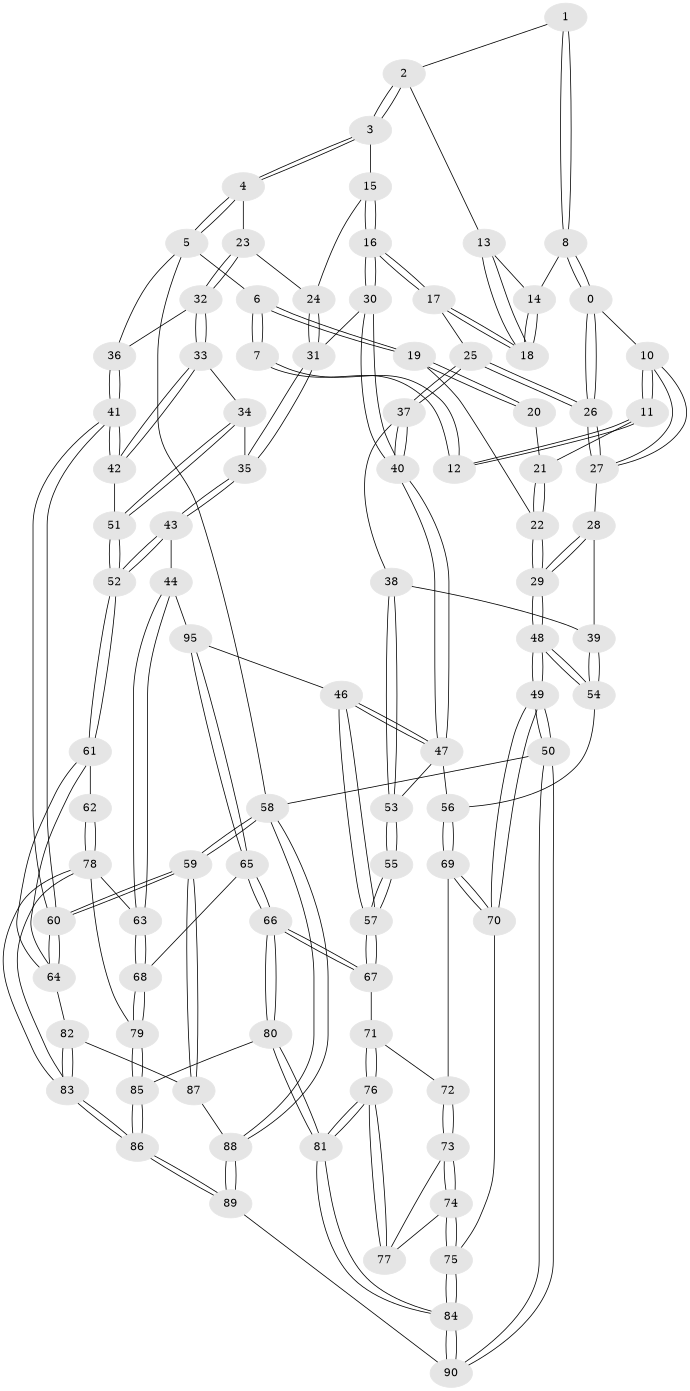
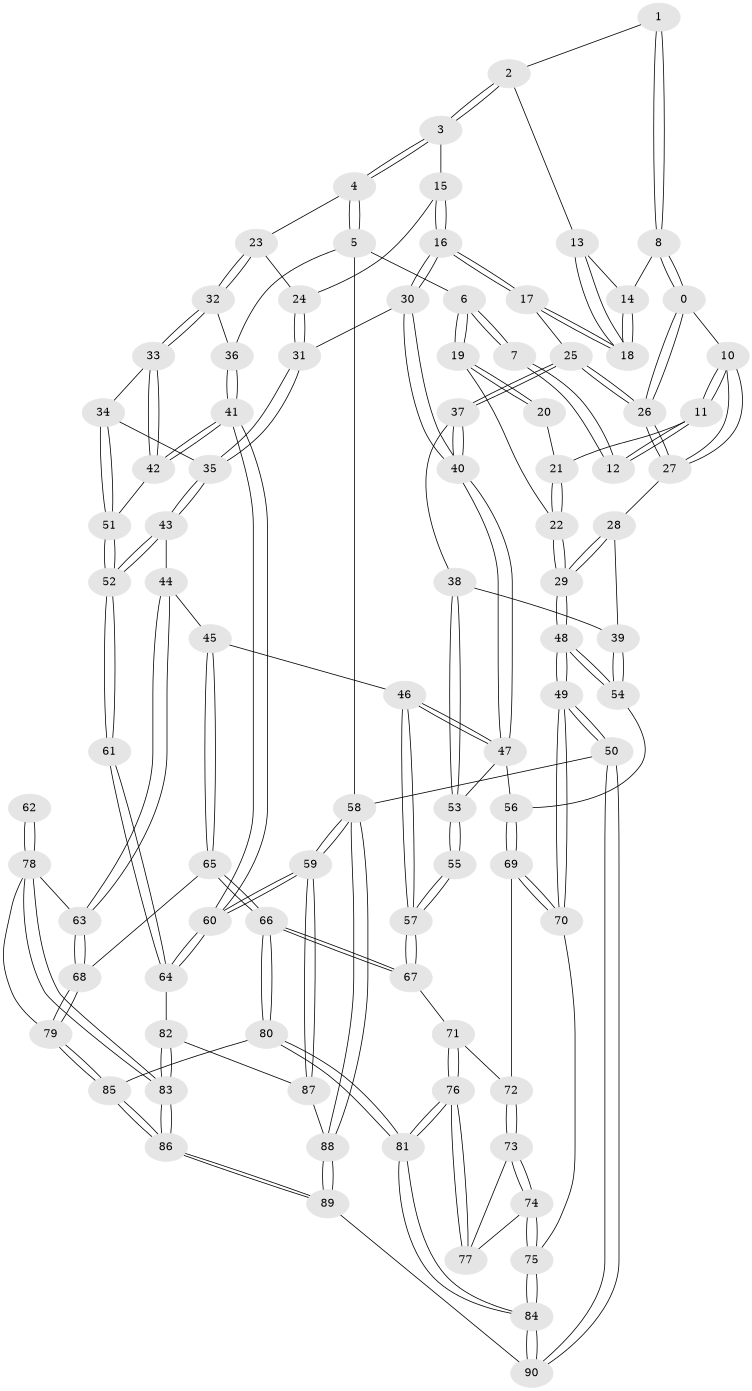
(191, 639) -> (210, 639)
(90, 780) -> none
